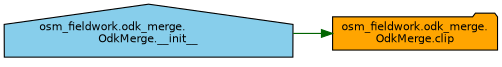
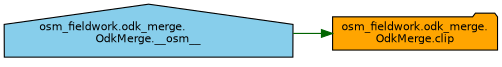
(149, 33) -> (149, 33)
